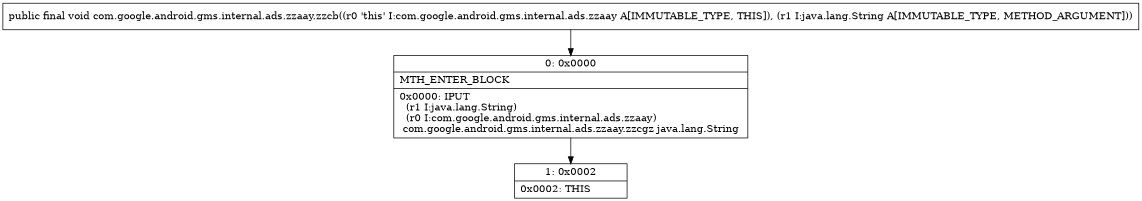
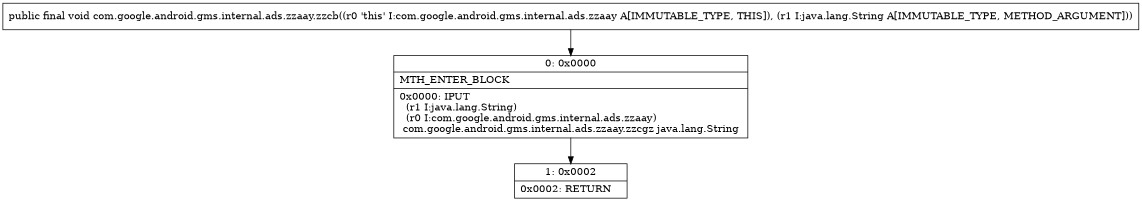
(560, 189) -> (571, 189)
